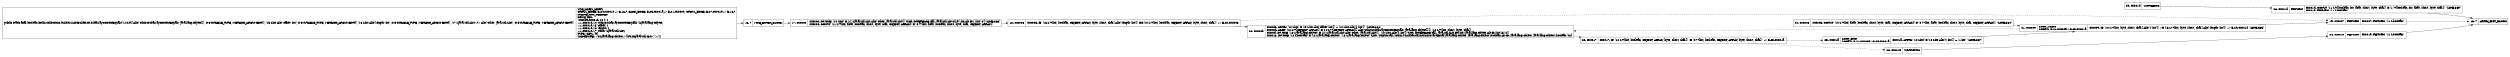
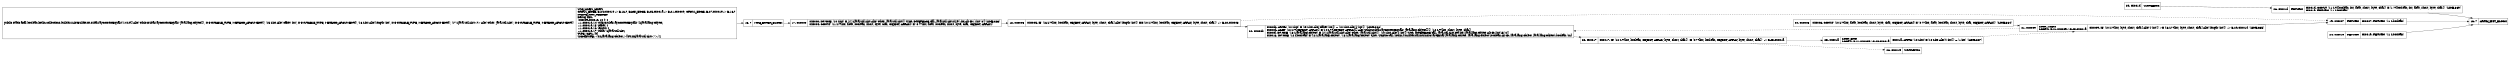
(2022, 34) -> (2022, 34)
(2124, 43) -> none
